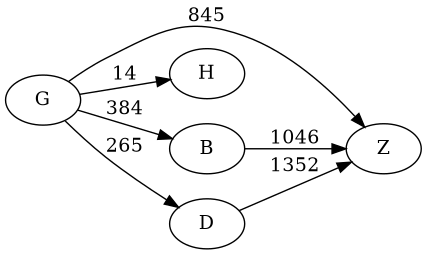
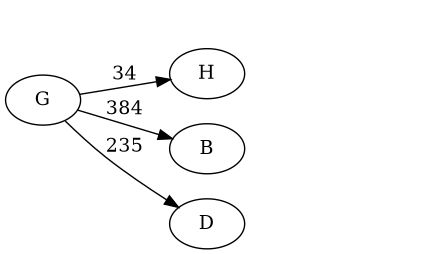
(125, 74) -> (125, 74)
(125, 147) -> (125, 147)
(384, 149) -> none
